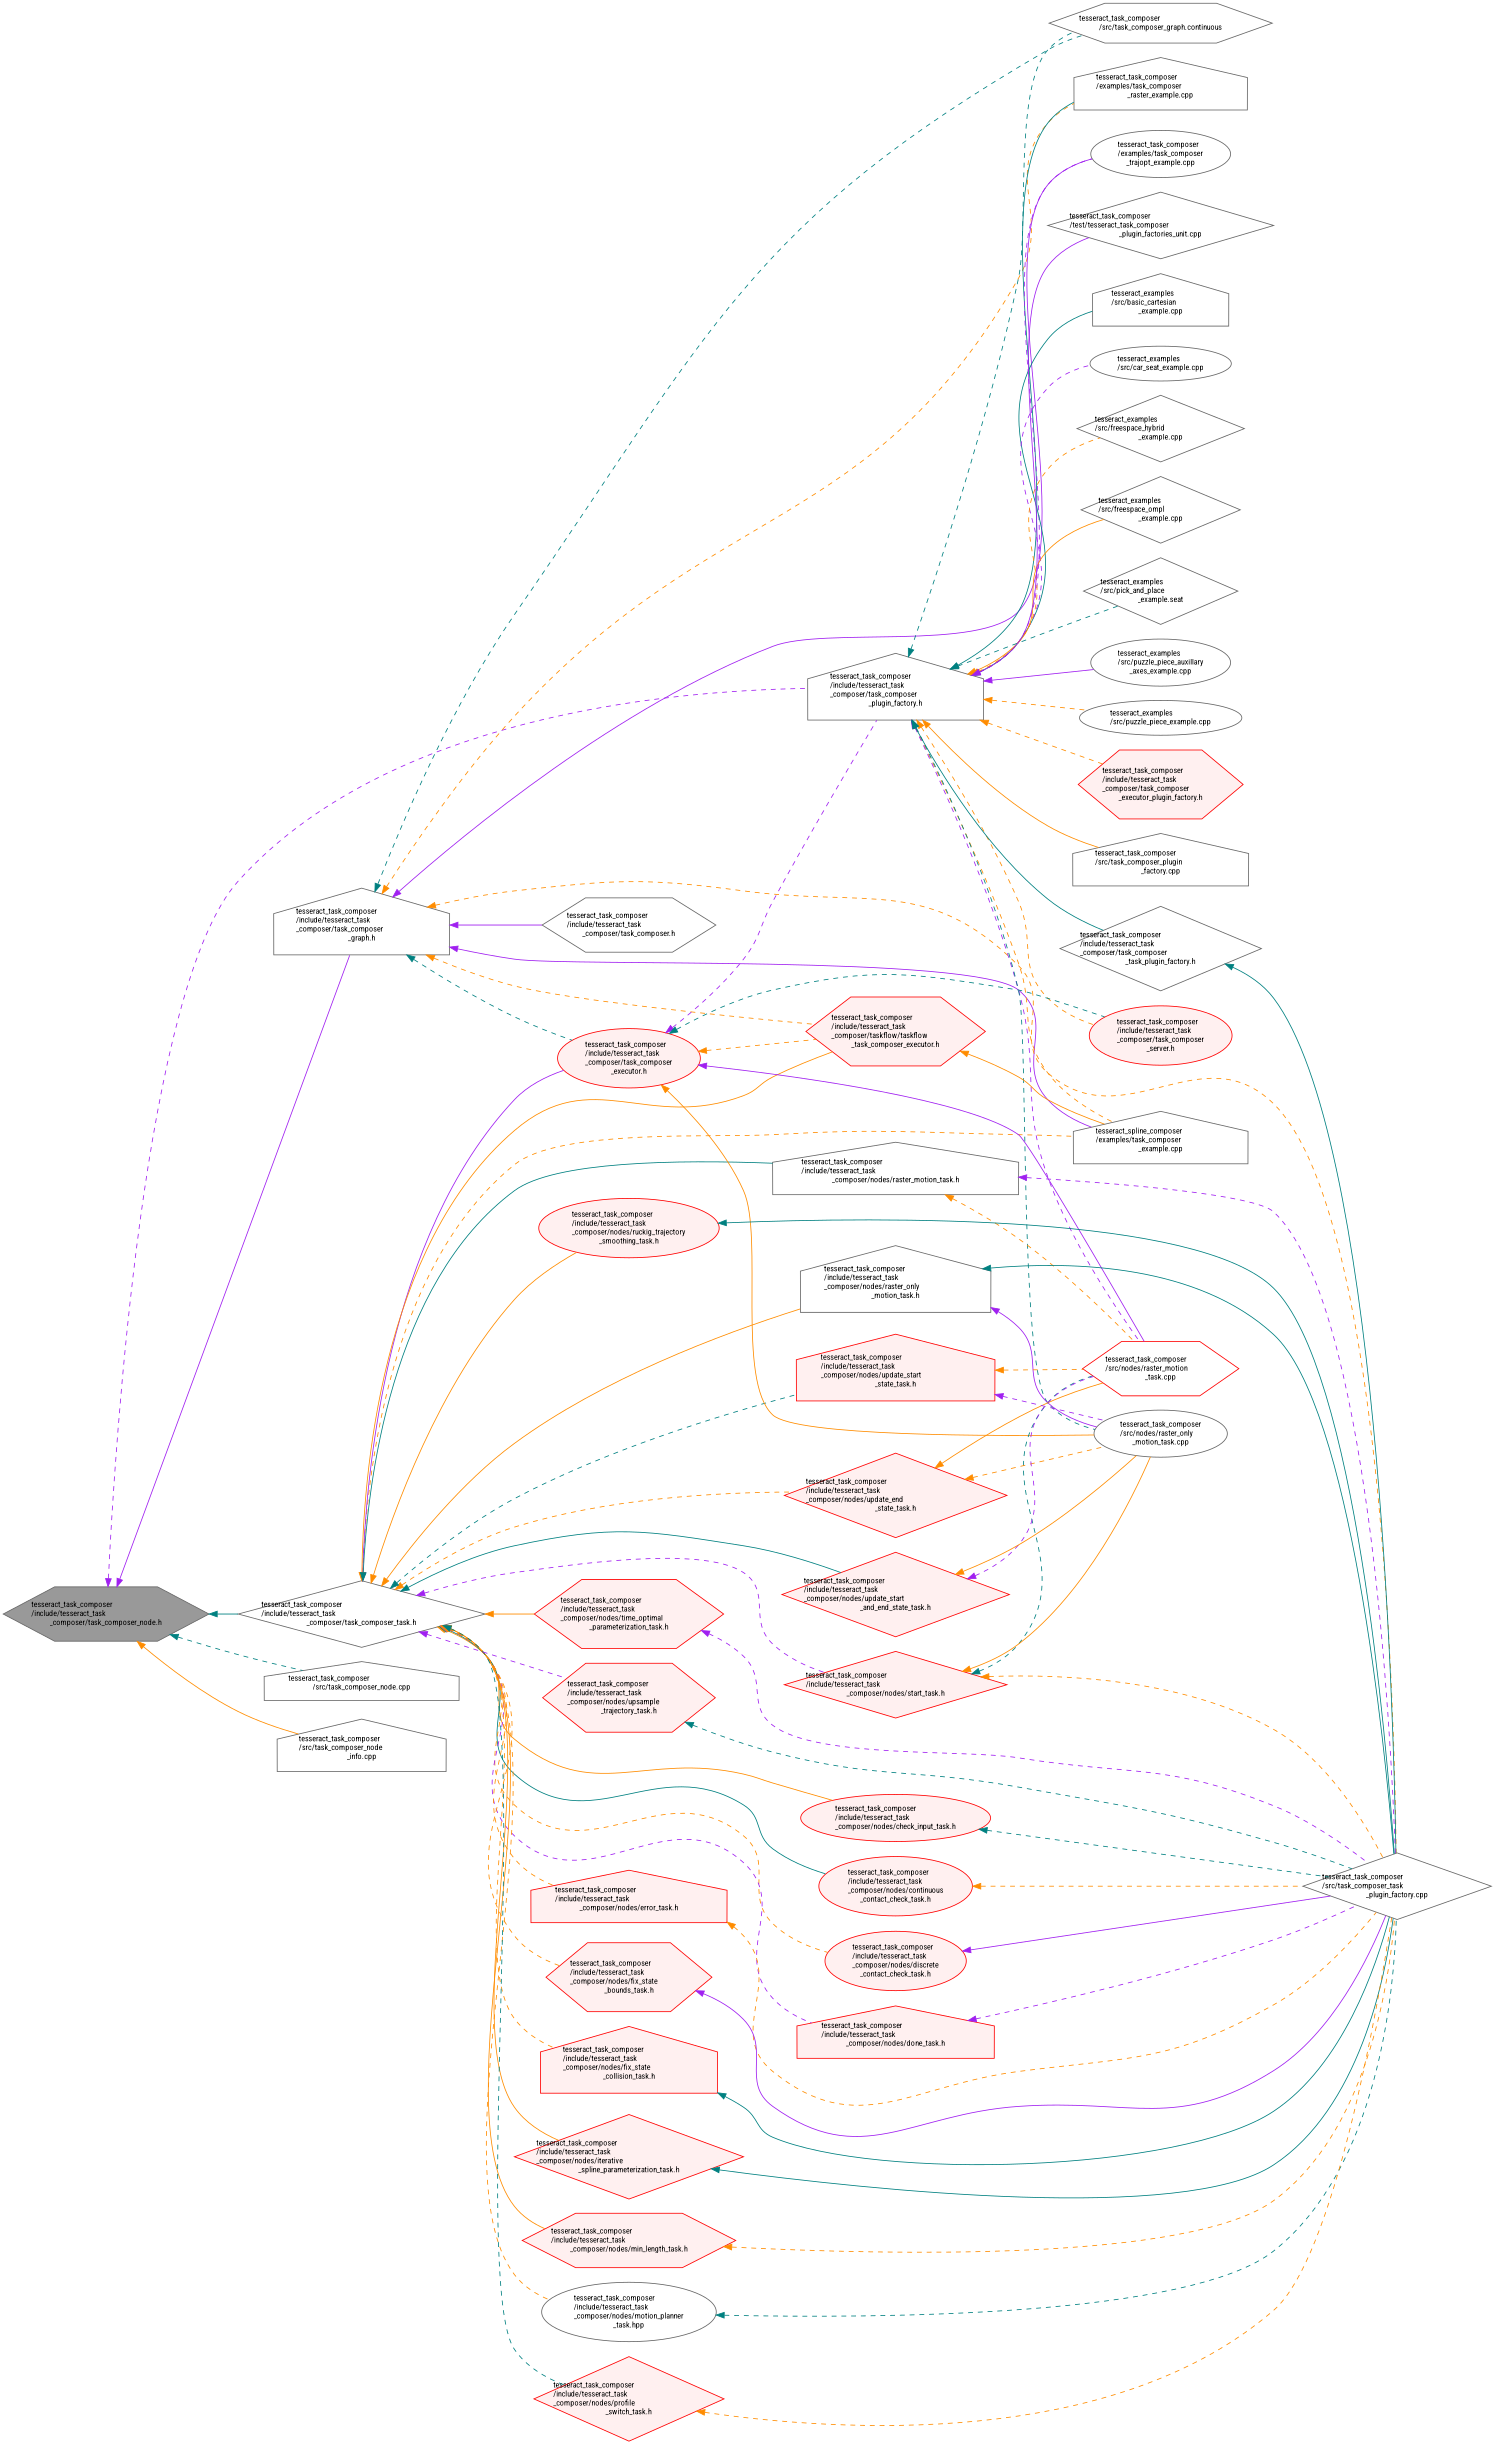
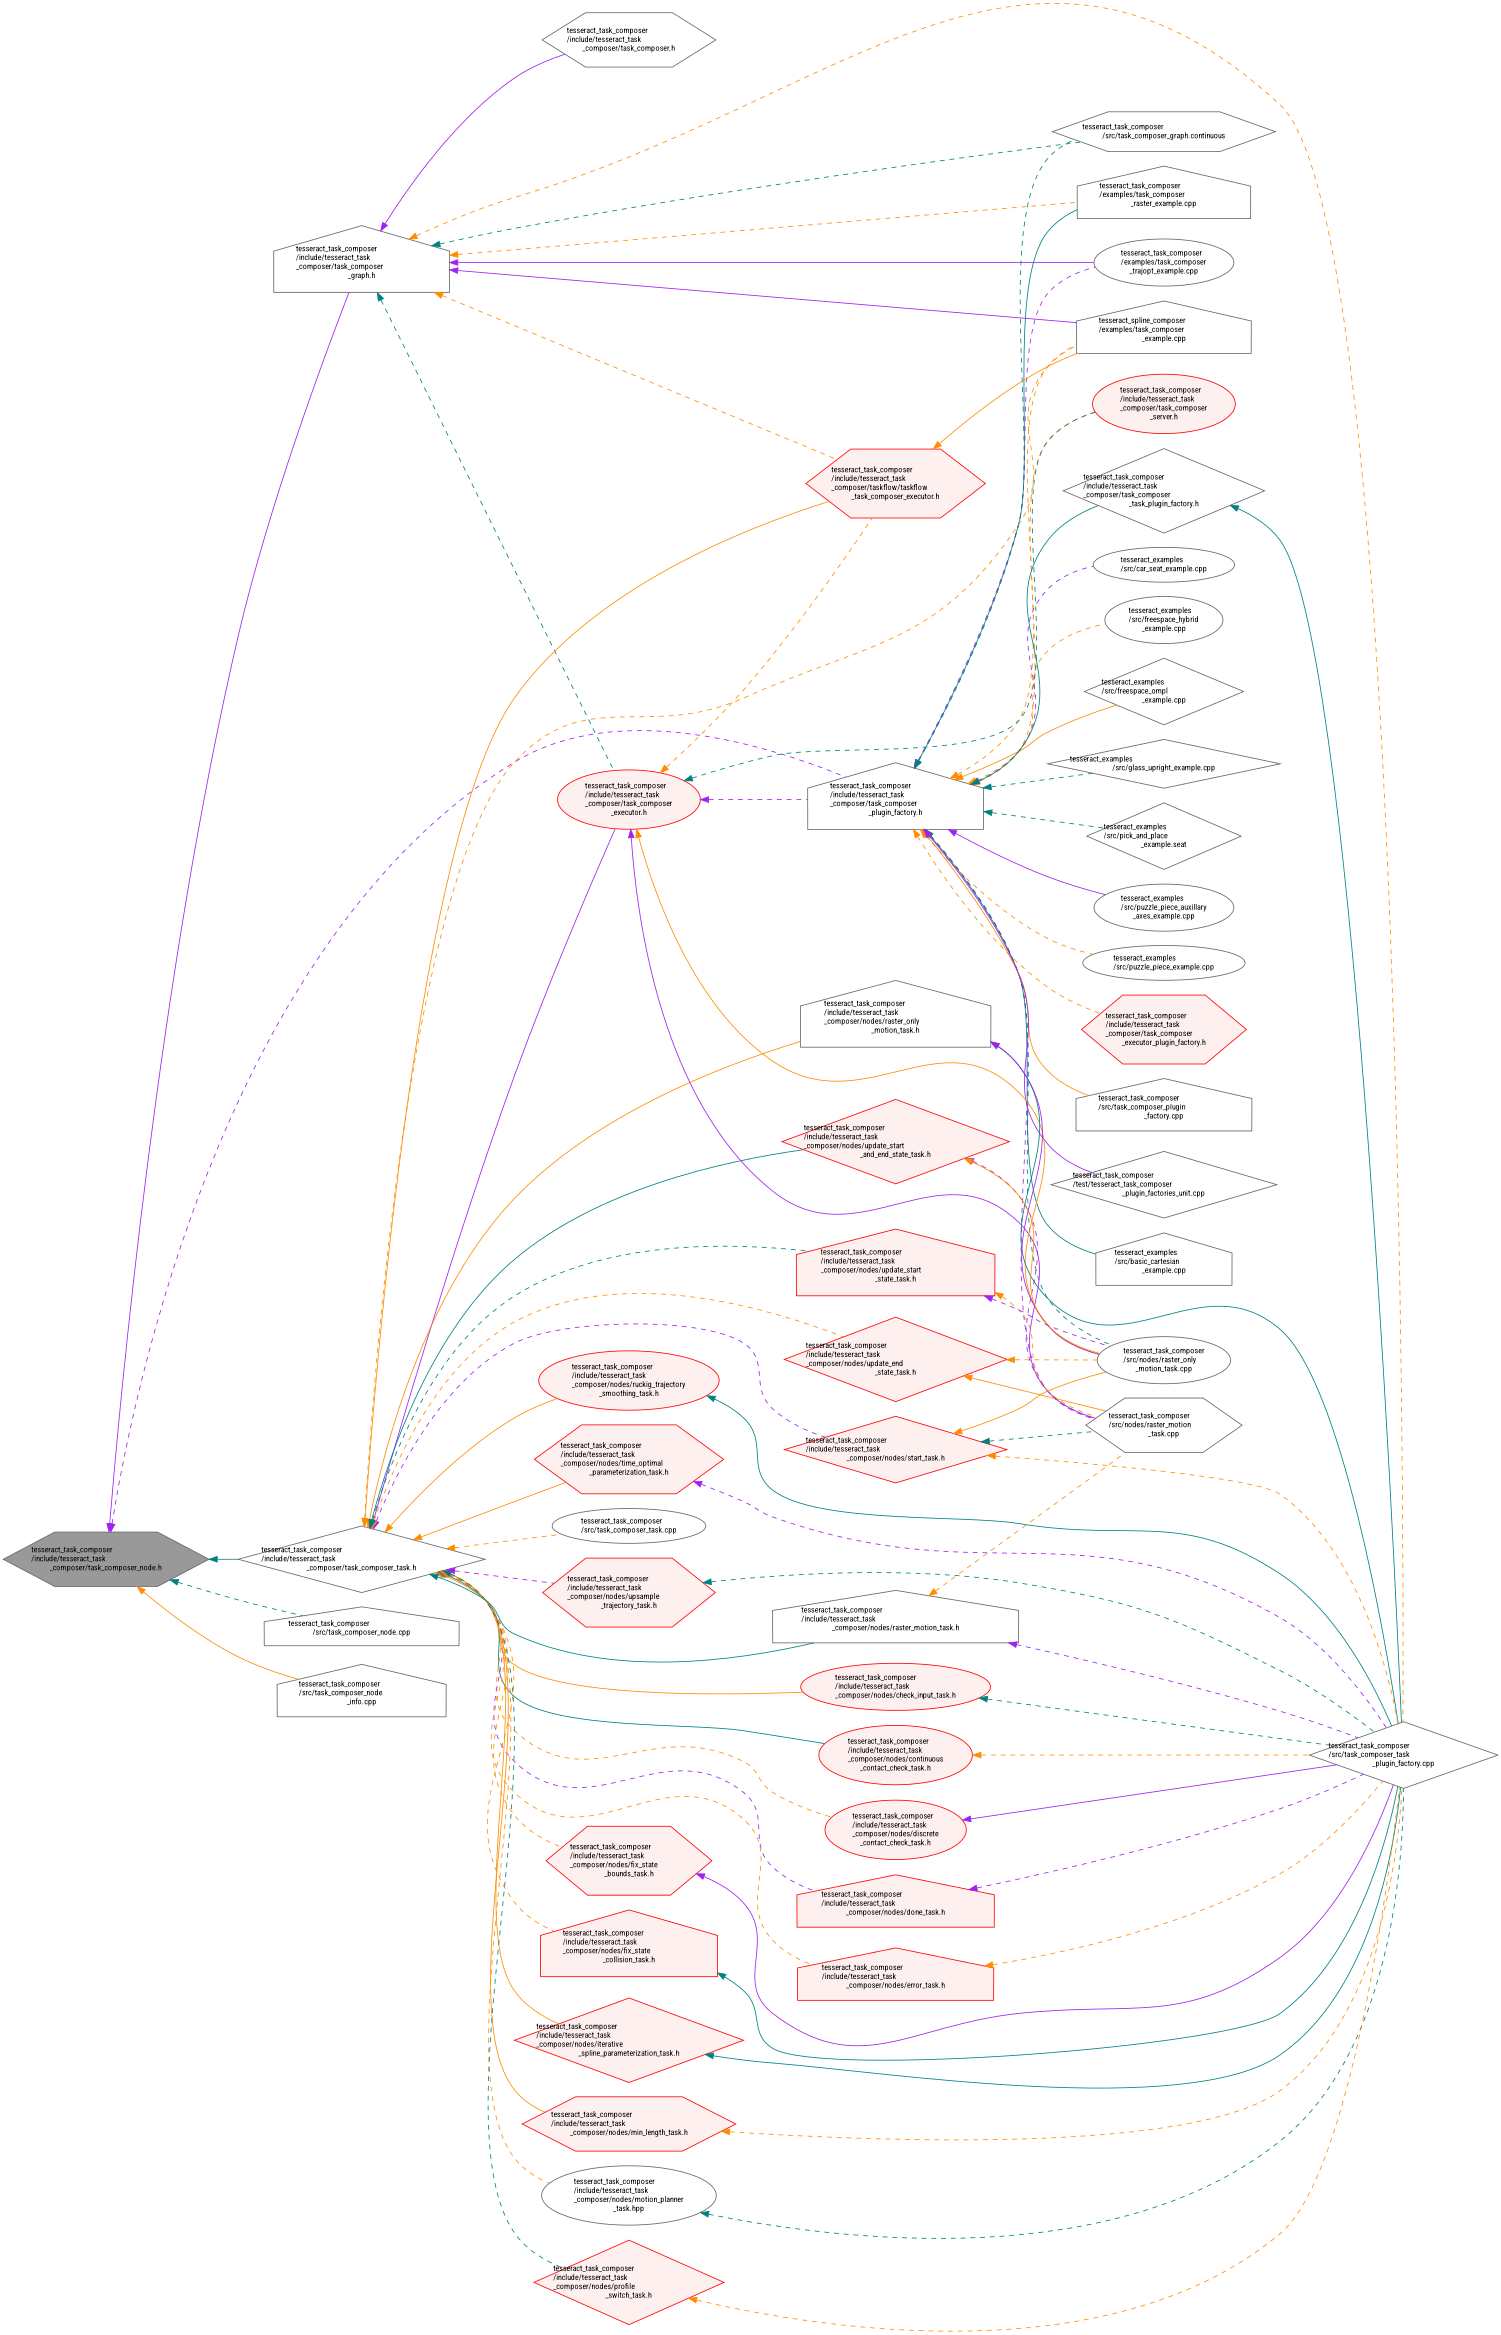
(1161, 429) -> (1164, 620)
none -> (1164, 764)
(1161, 1369) -> (1164, 1425)
none -> (629, 1526)
